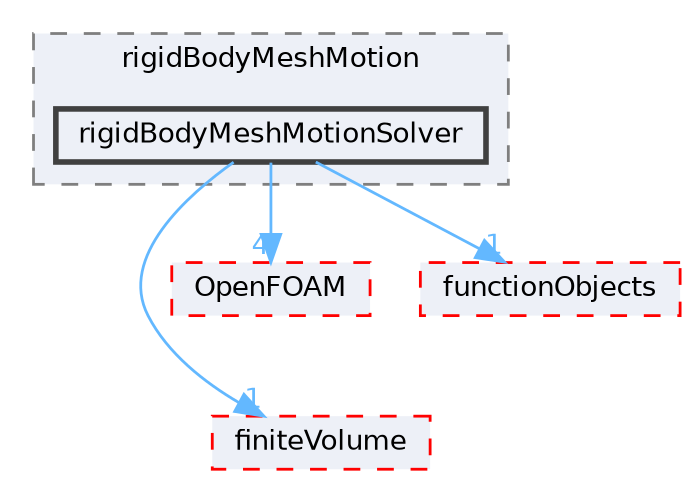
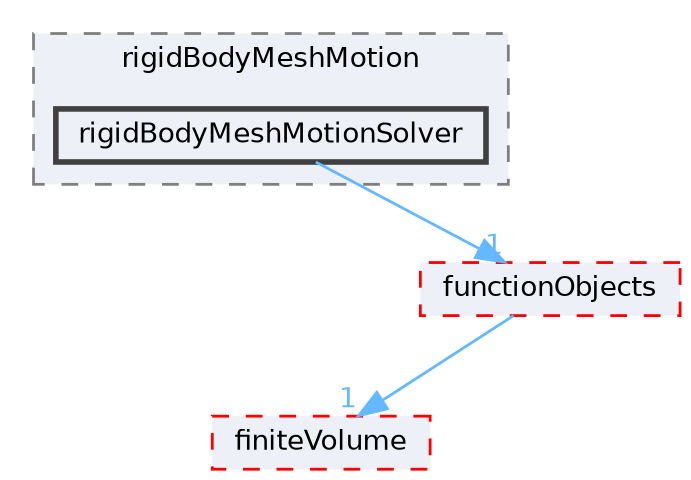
(142, 285) -> (448, 358)
(271, 289) -> none
